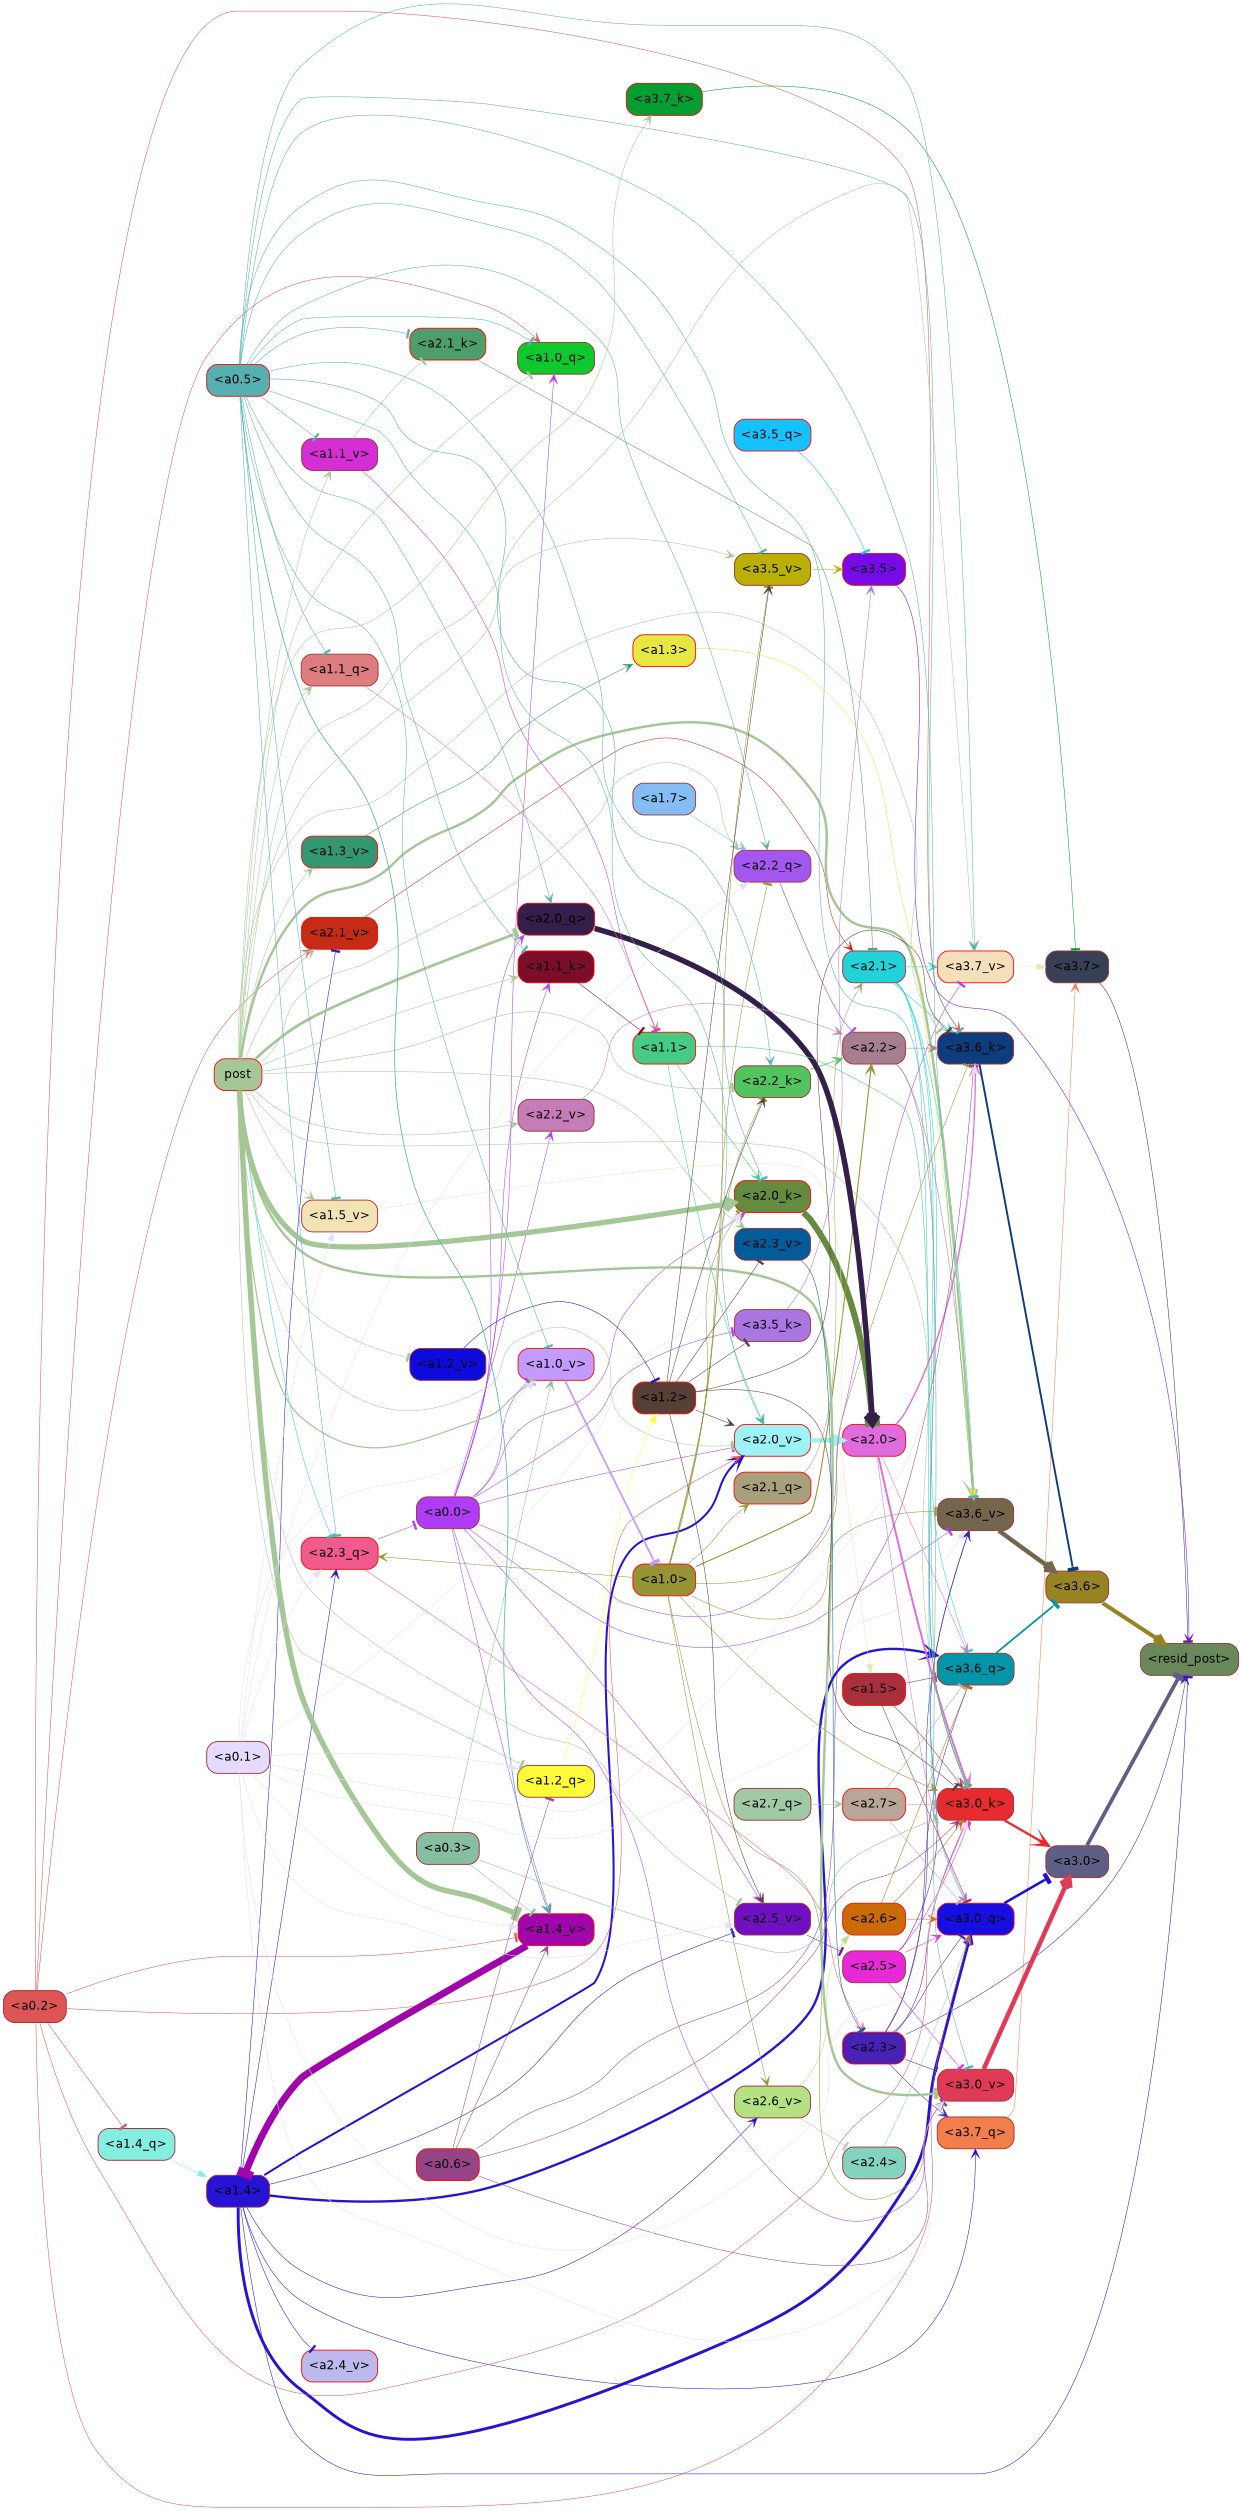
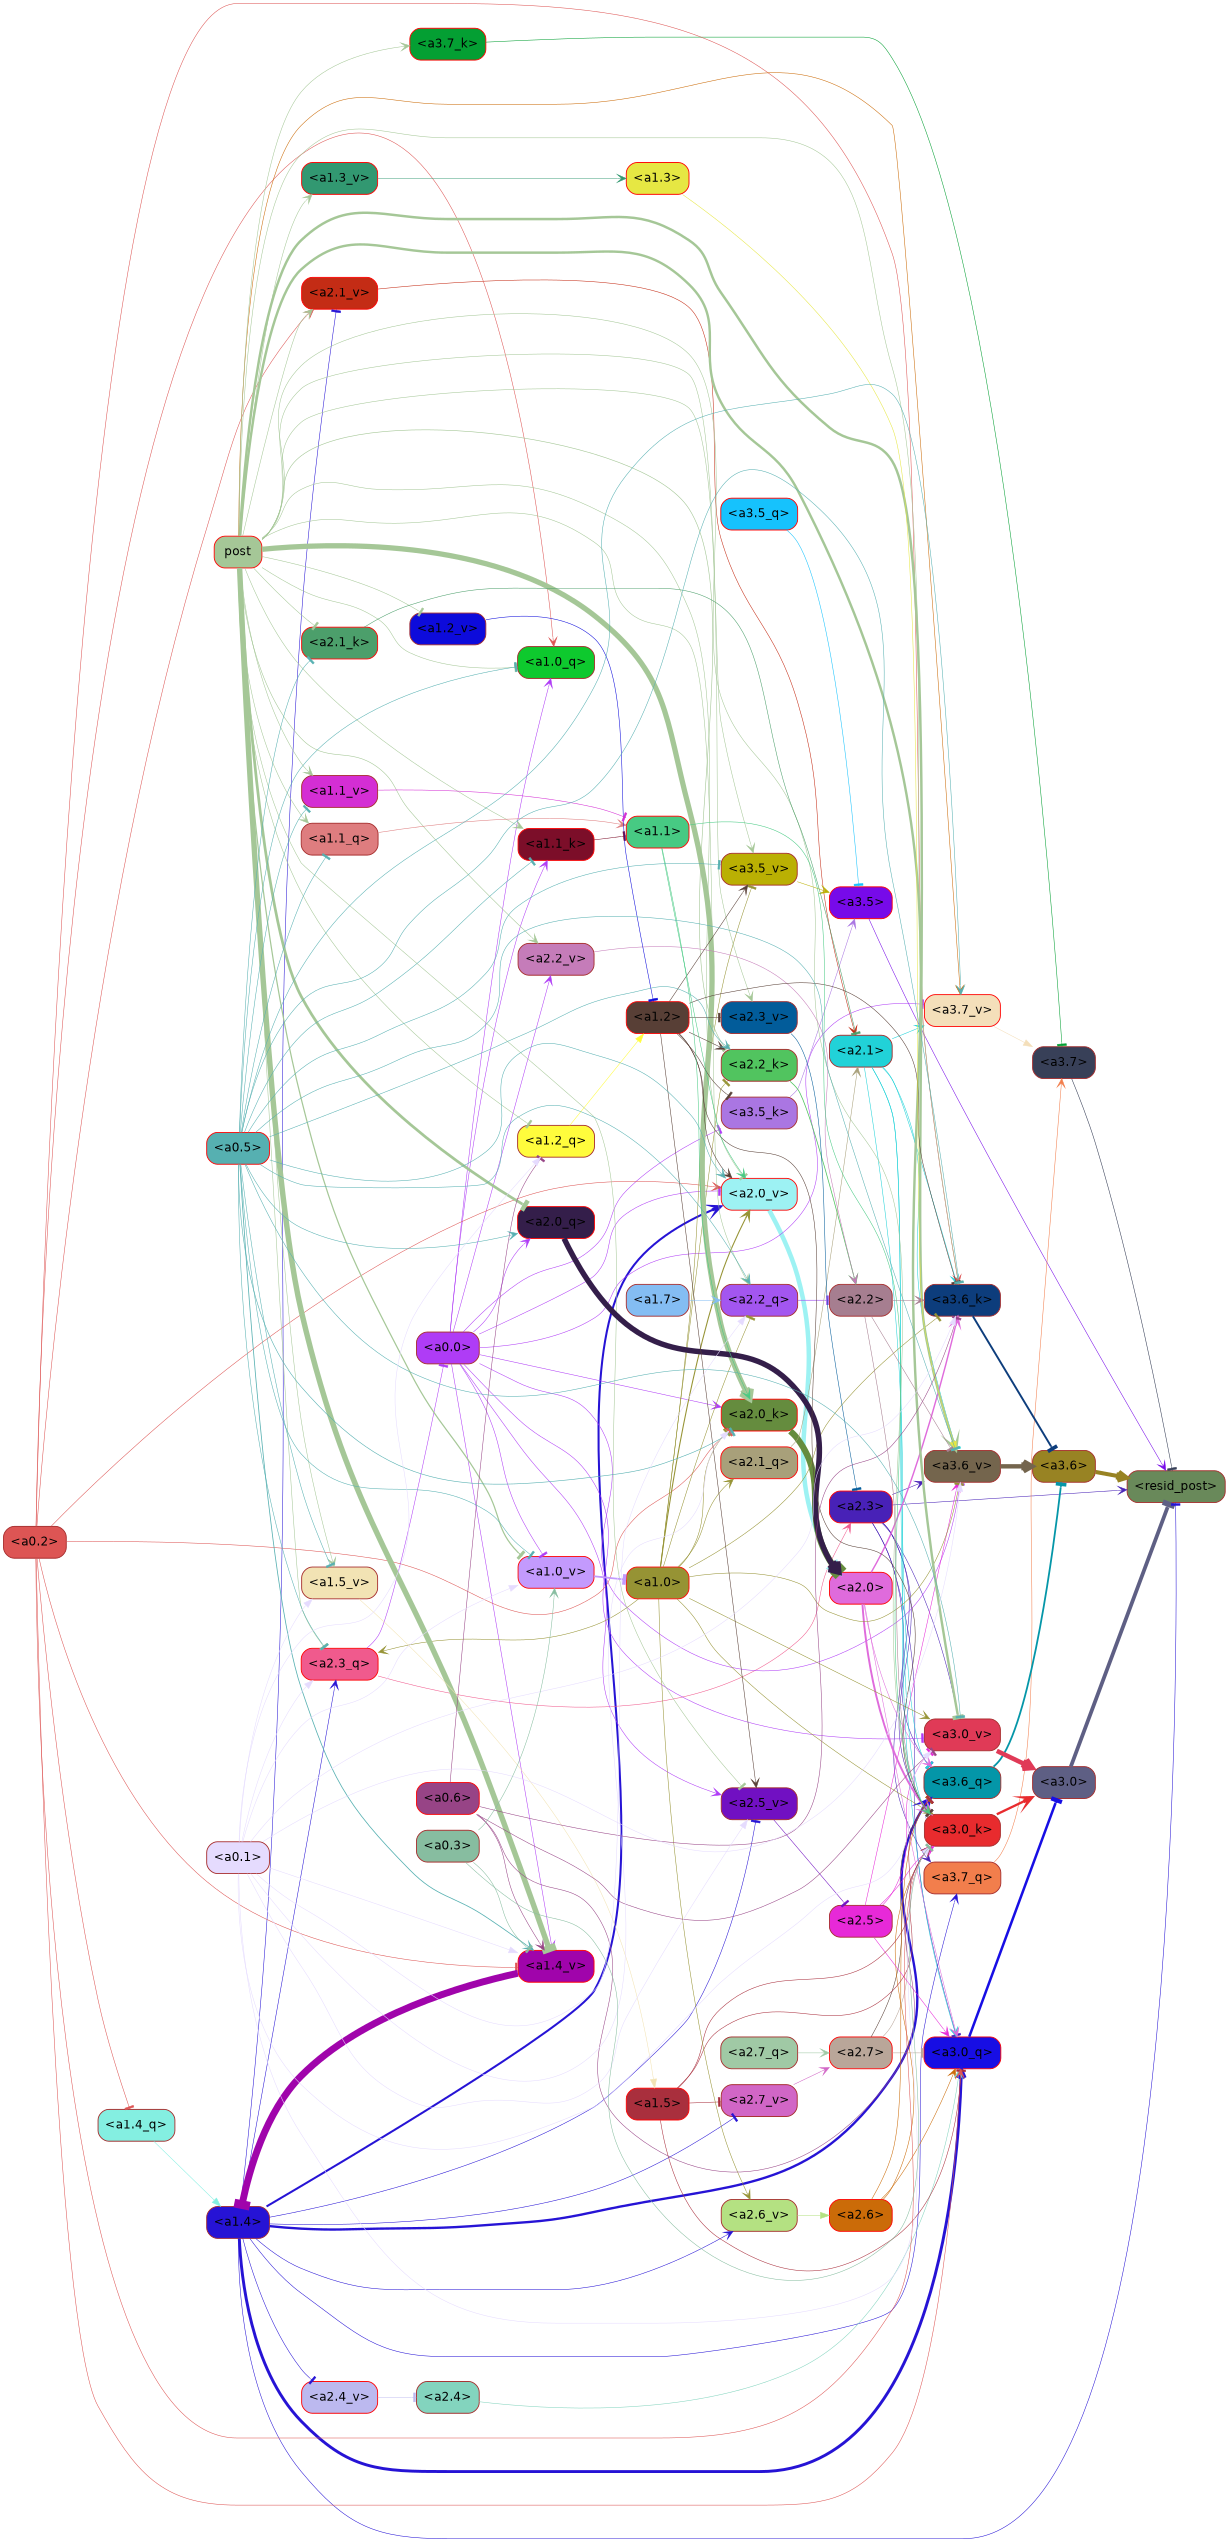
(728, 278) -> (819, 79)
(385, 399) -> (282, 597)
(848, 1271) -> (693, 1381)
(272, 1315) -> (277, 1244)
none -> (442, 1579)
(923, 1739) -> (901, 1919)
(932, 1747) -> (927, 1626)
none -> (759, 2101)
(828, 2135) -> (395, 2397)
(546, 2348) -> (352, 2438)
